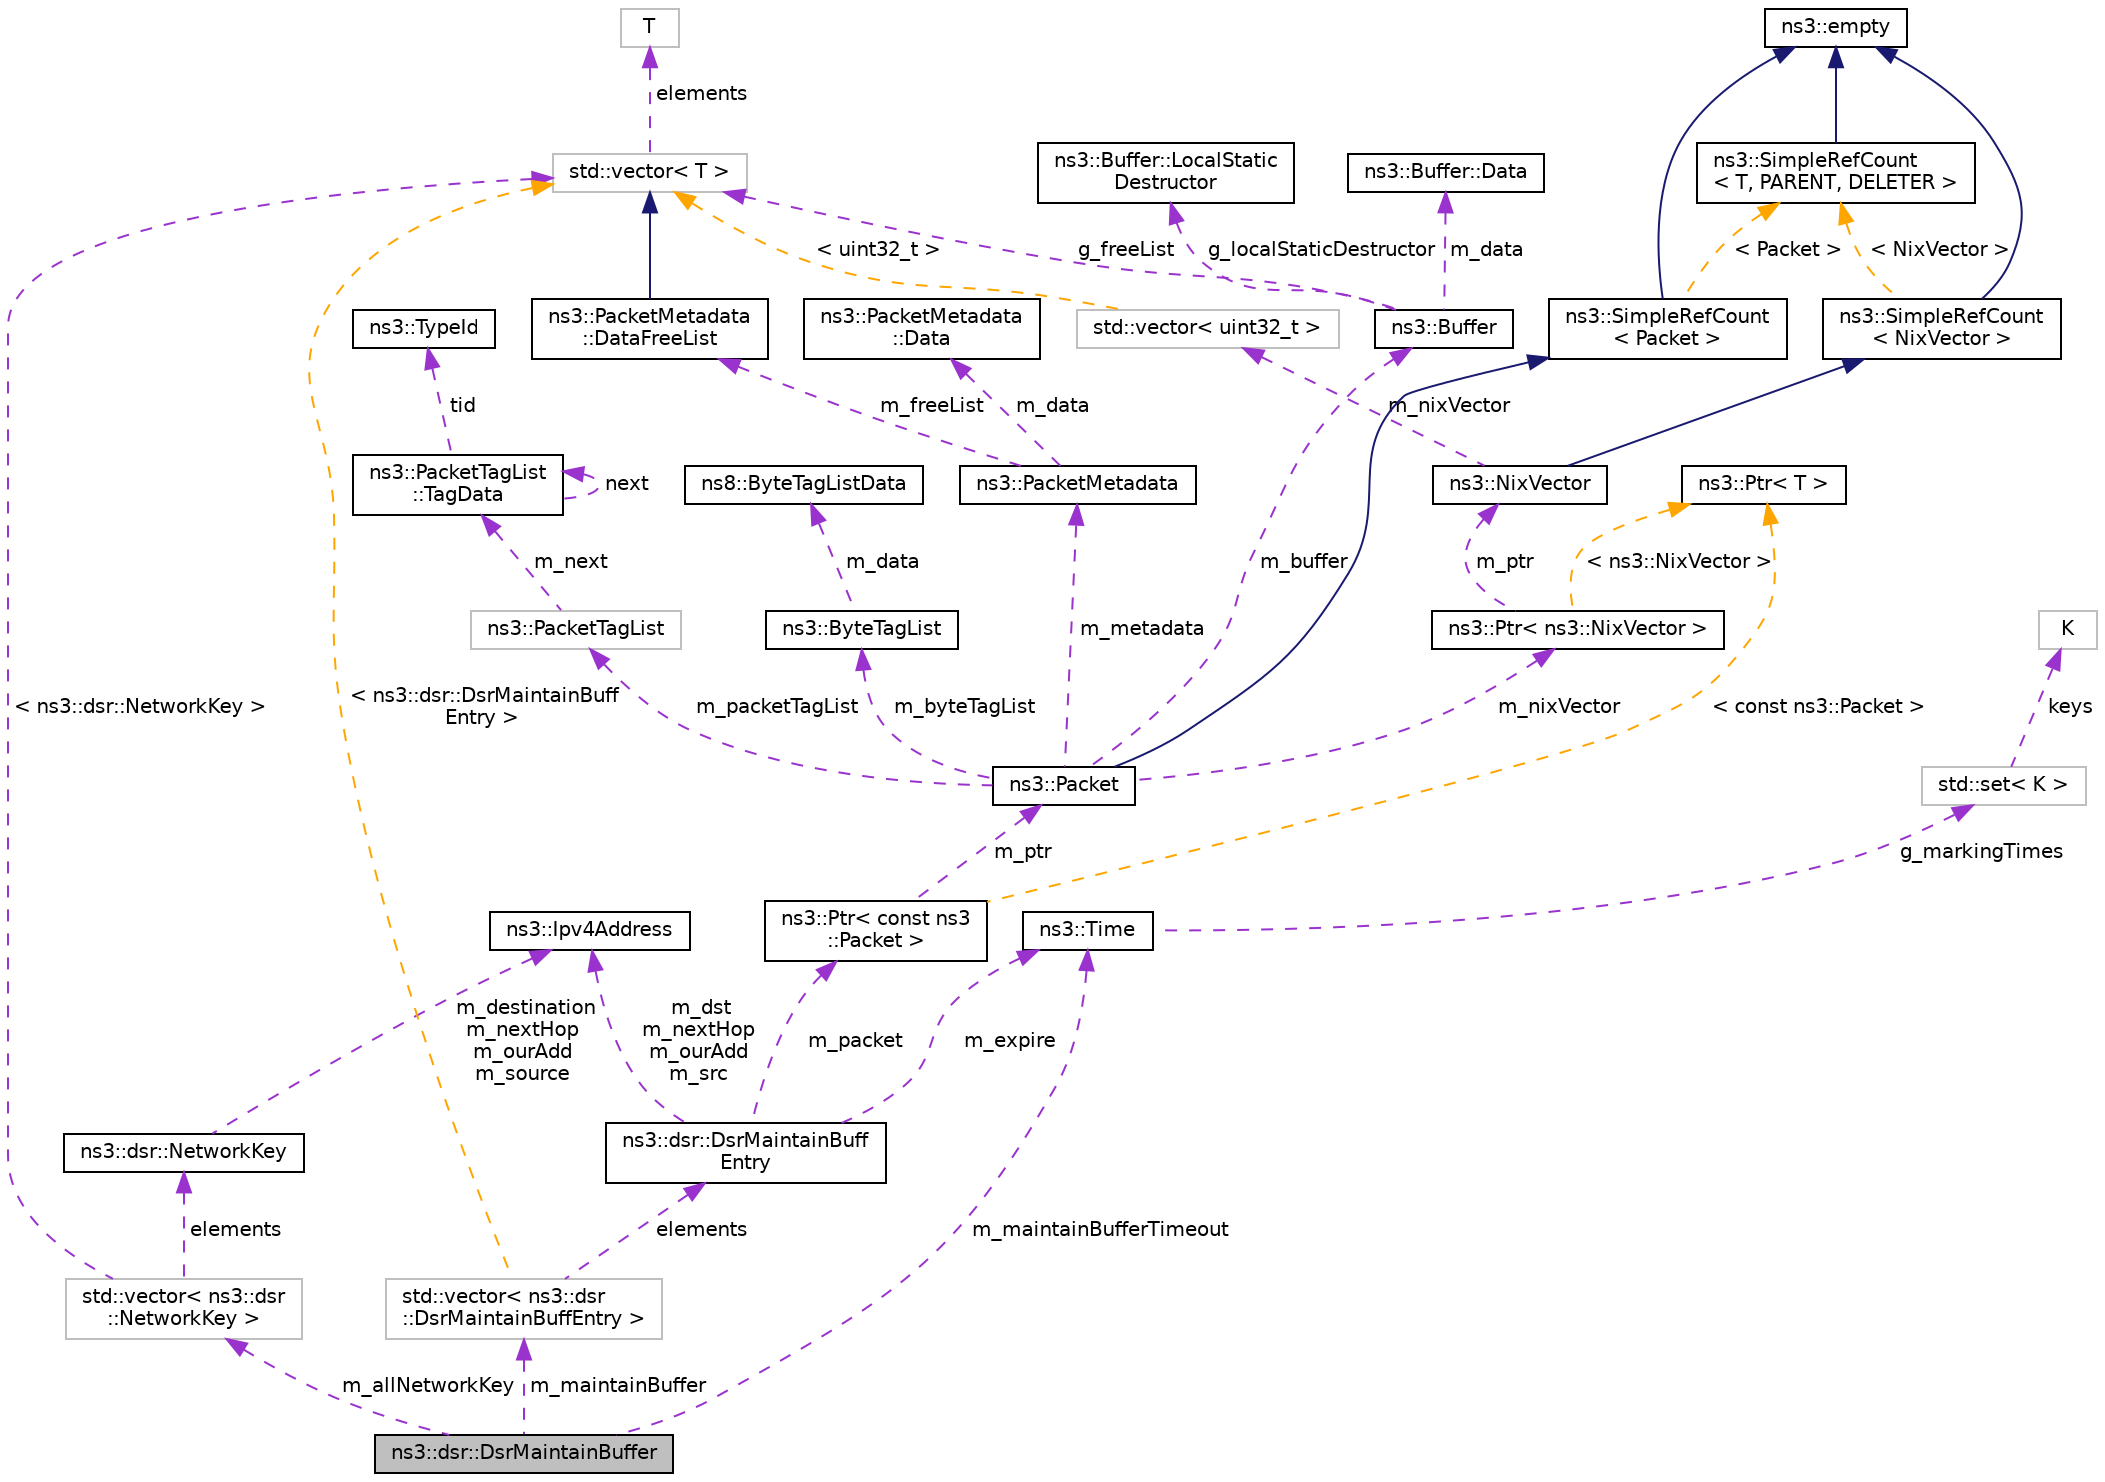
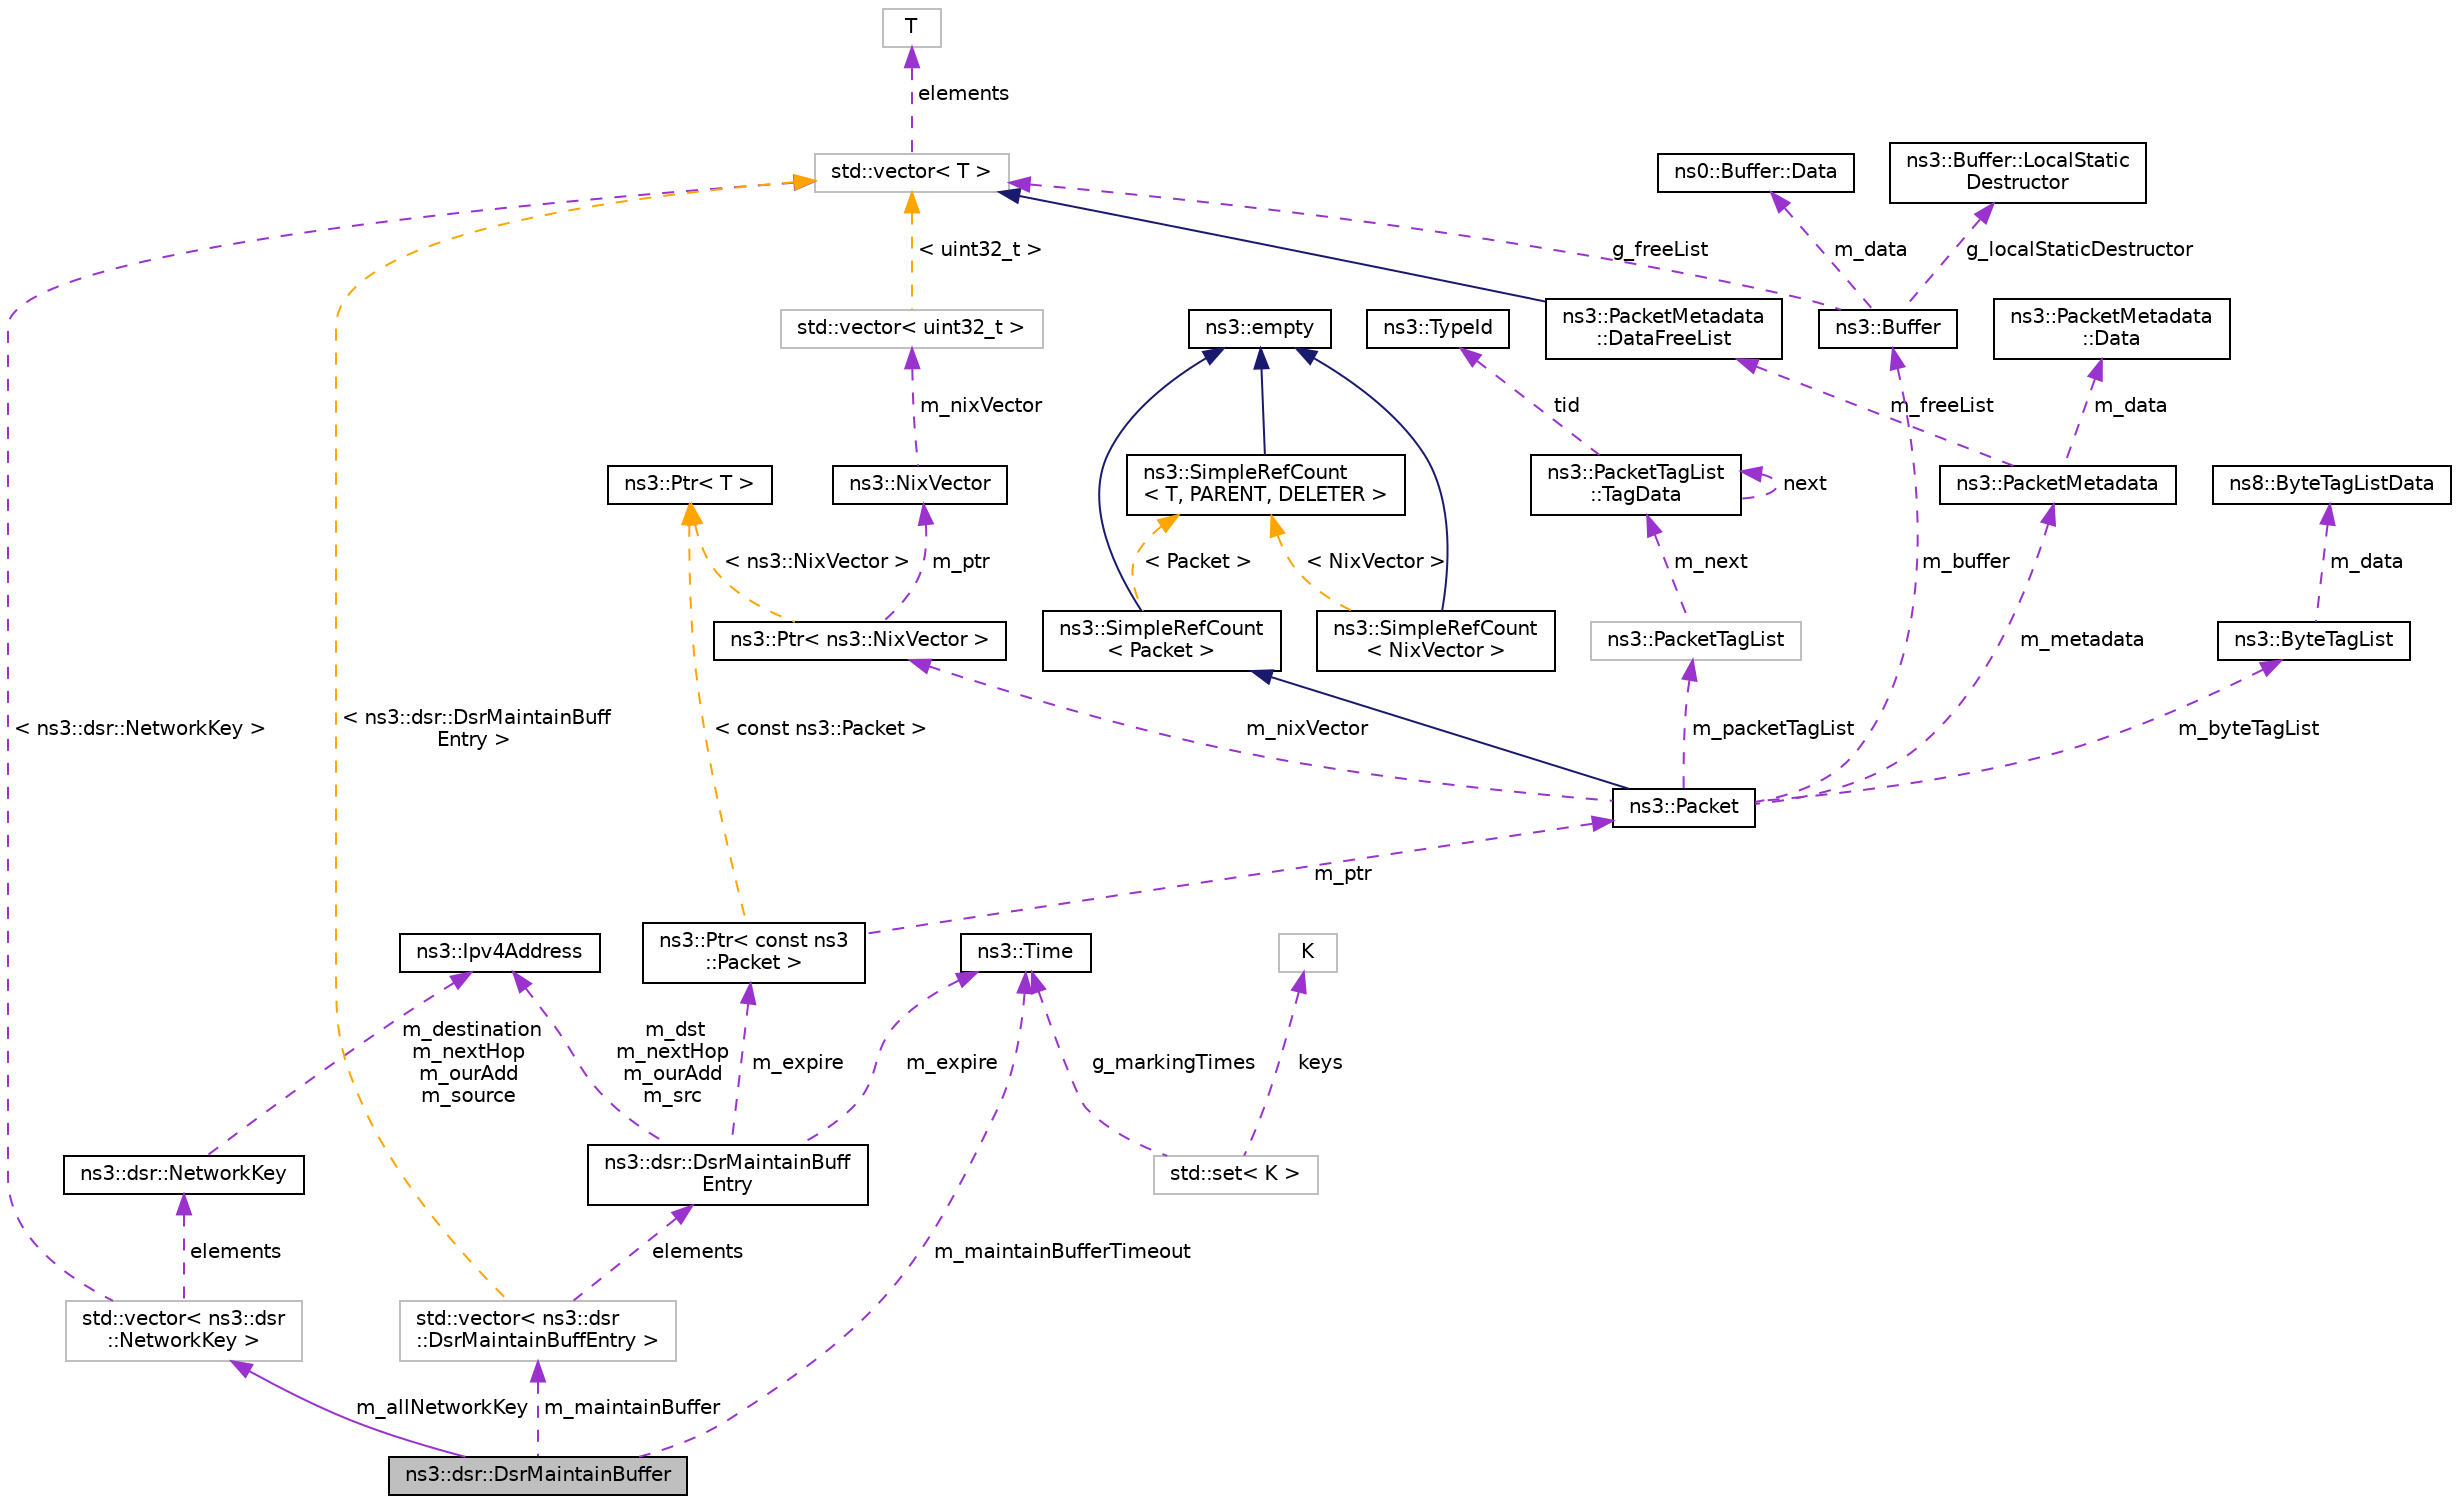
(1446, 173) -> (1756, 173)
(1706, 416) -> none
(1560, 910) -> (1078, 1095)
(853, 1042) -> (795, 1064)
(343, 1401) -> (354, 1422)
